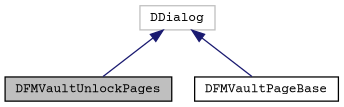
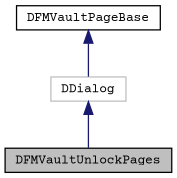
(227, 57) -> (88, 60)
